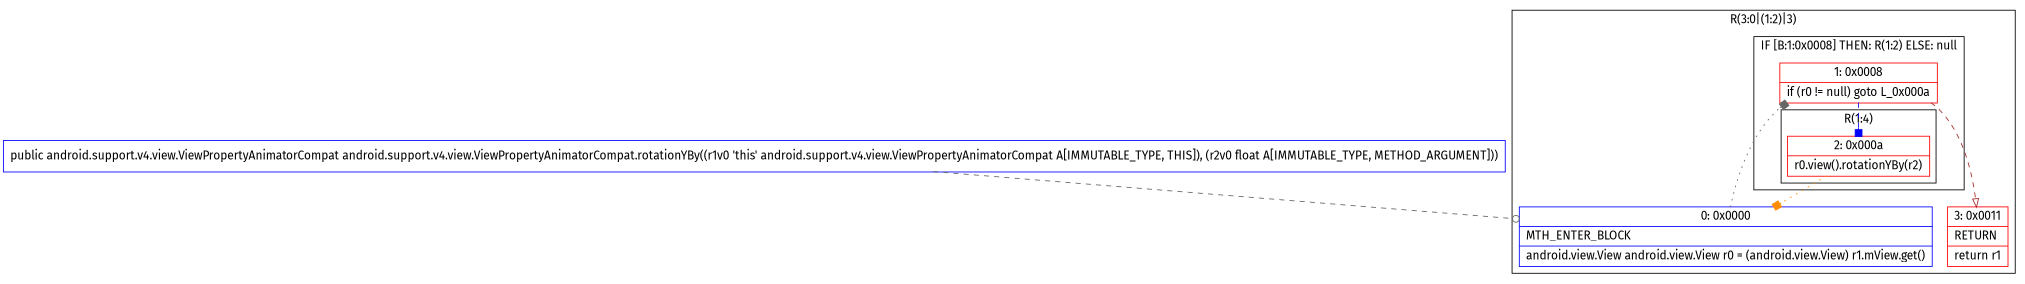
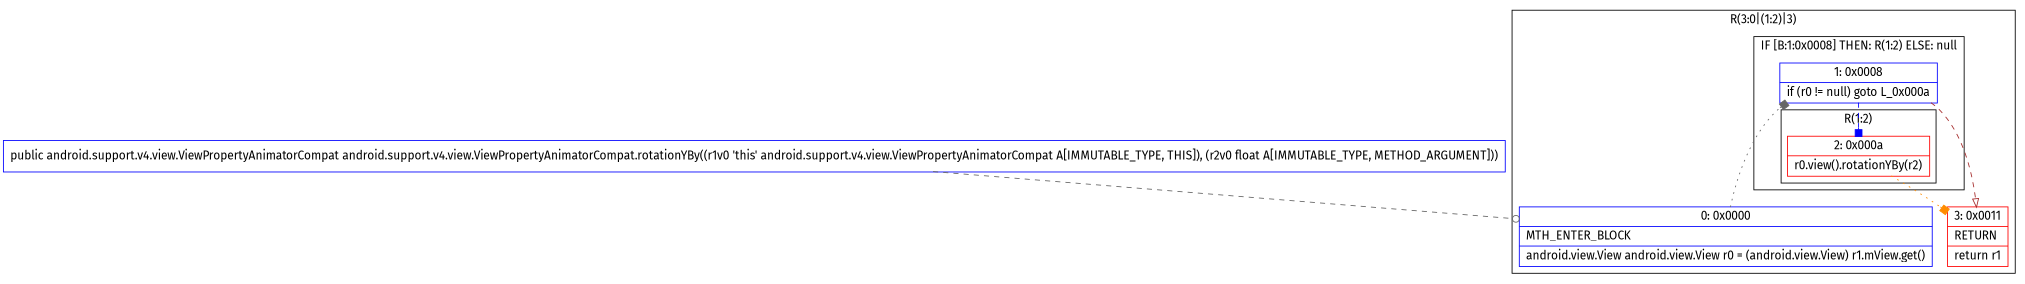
(1859, 83) -> (1859, 83)
(1859, 120) -> (1859, 120)
(1794, 195) -> (1922, 195)
